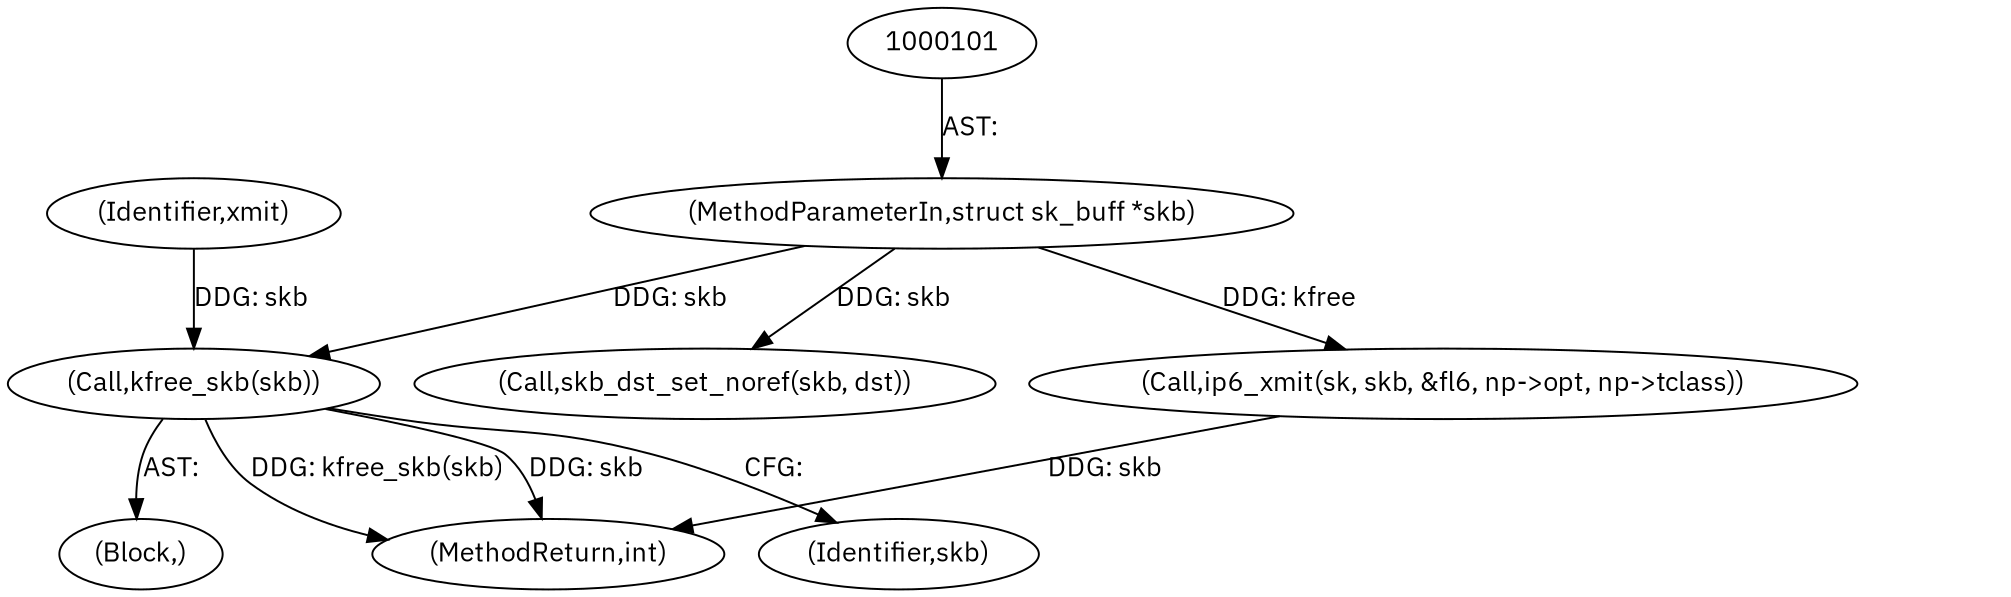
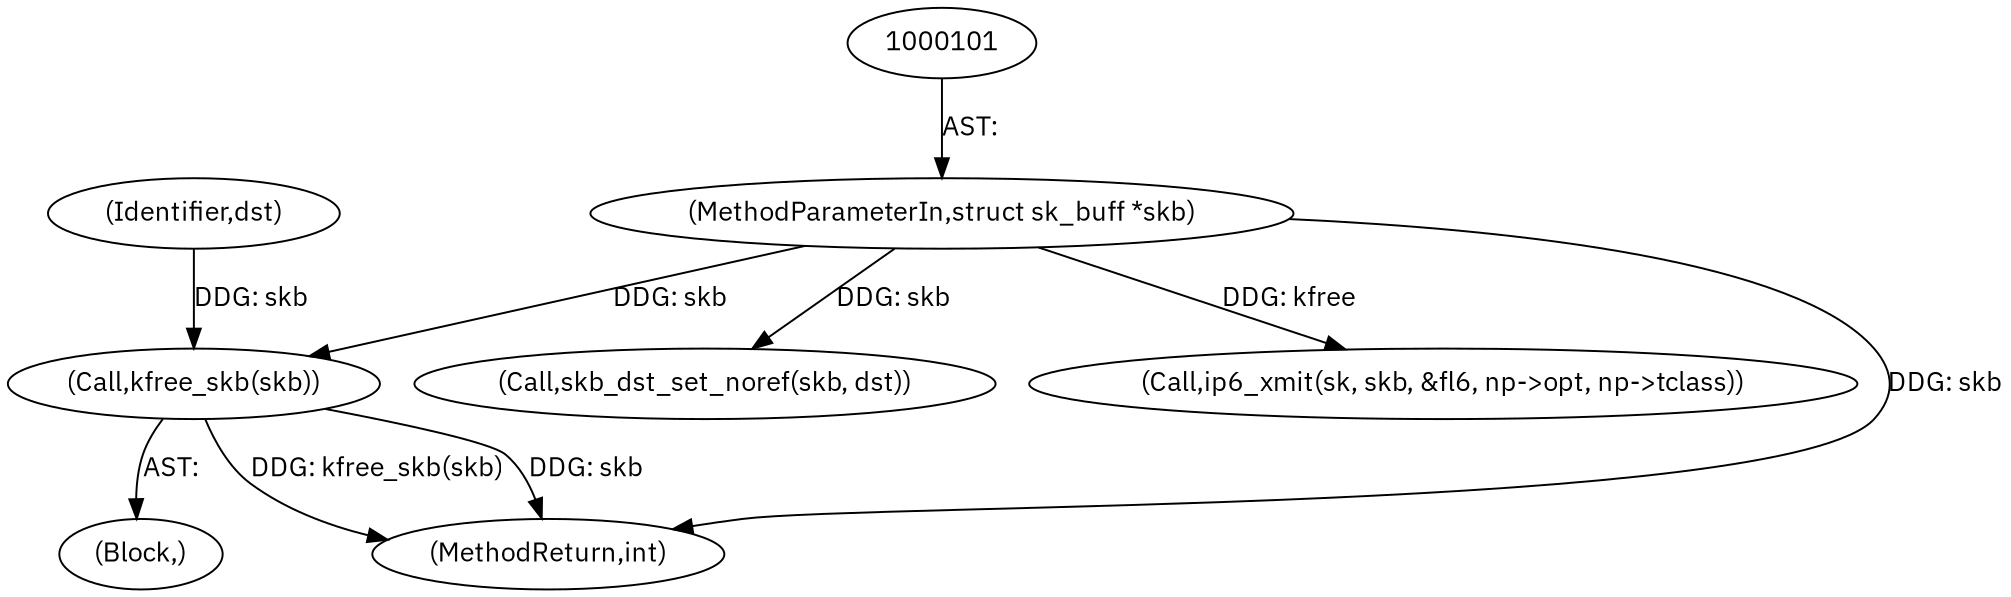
(194, 213) -> (194, 213)
(986, 471) -> (1630, 476)
(899, 554) -> none
